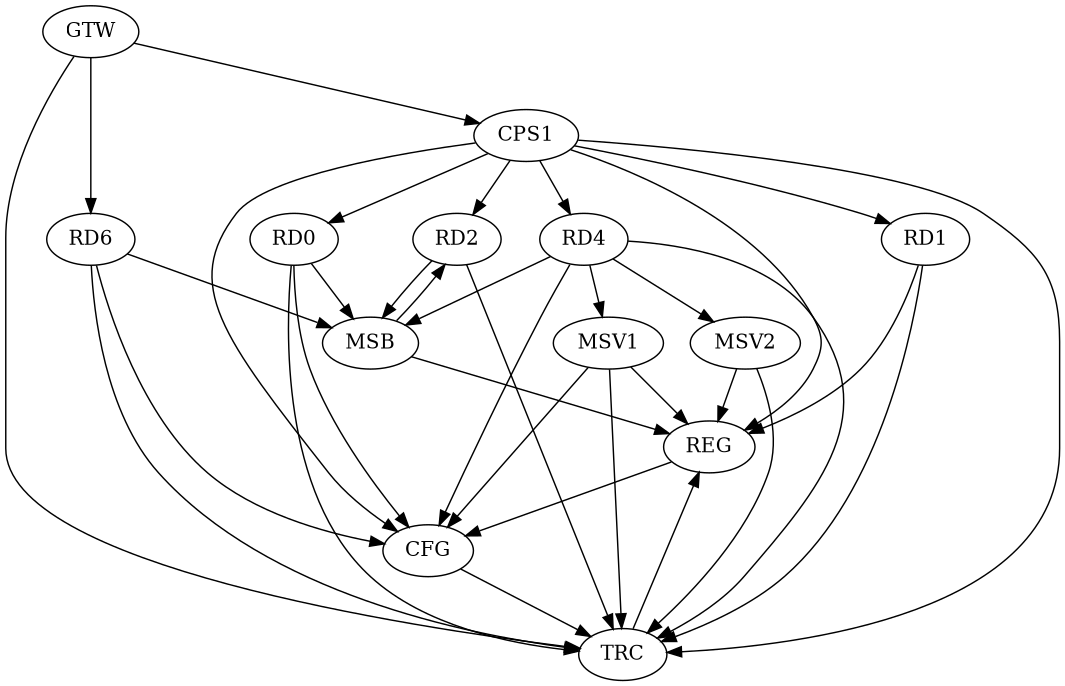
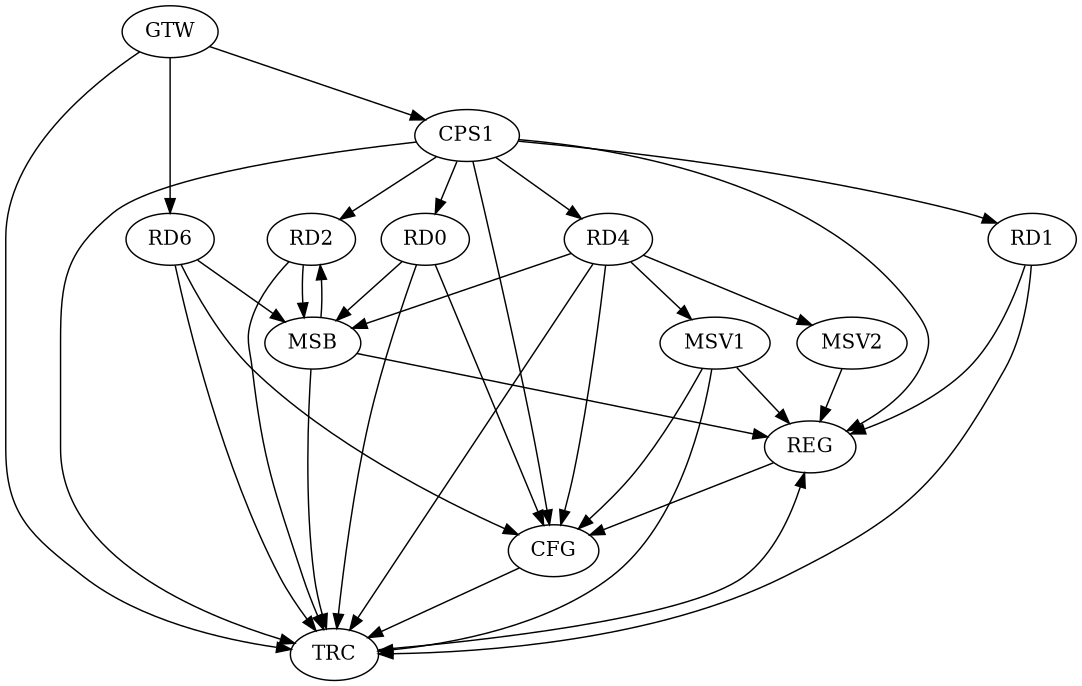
(752, 510) -> (308, 492)
